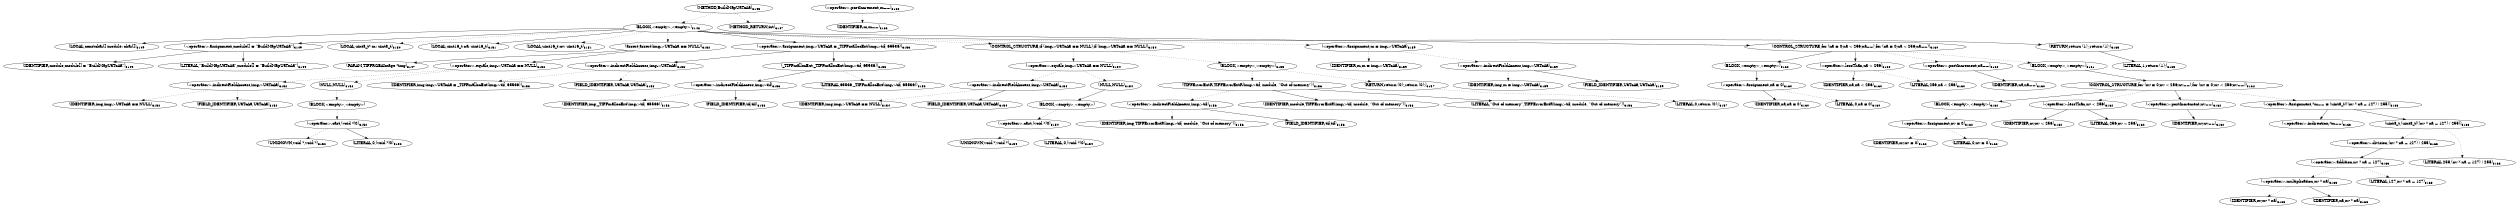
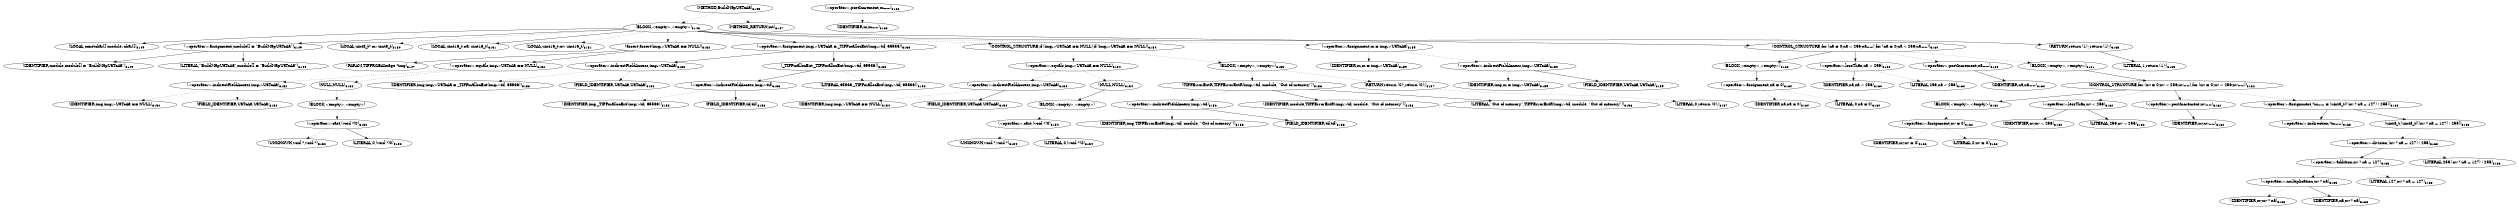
(1768, 94) -> (1768, 94)
(2457, 139) -> (2426, 153)
